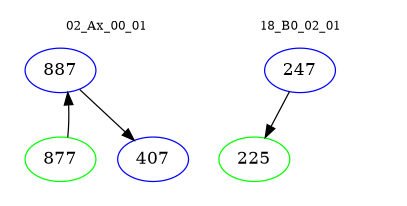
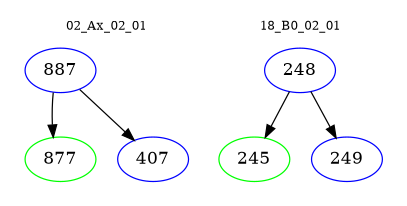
(107, 27) -> (107, 27)
(300, 70) -> (300, 70)
(69, 121) -> (52, 109)
(254, 159) -> (254, 159)
none -> (347, 159)
